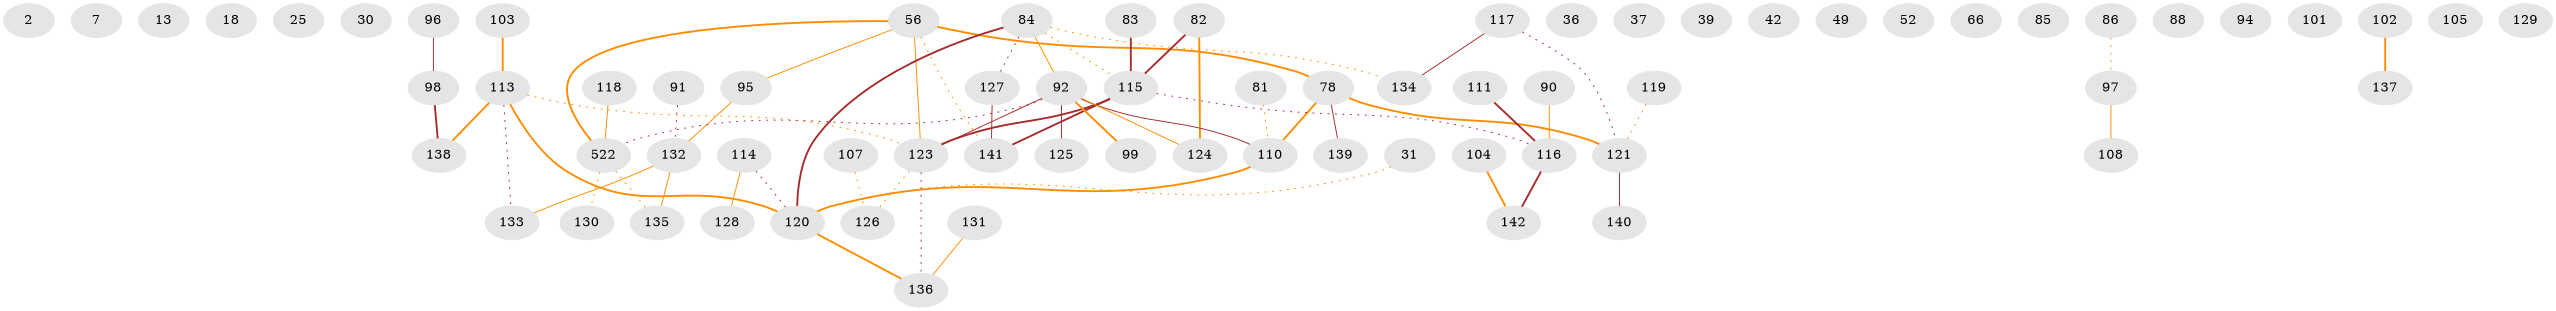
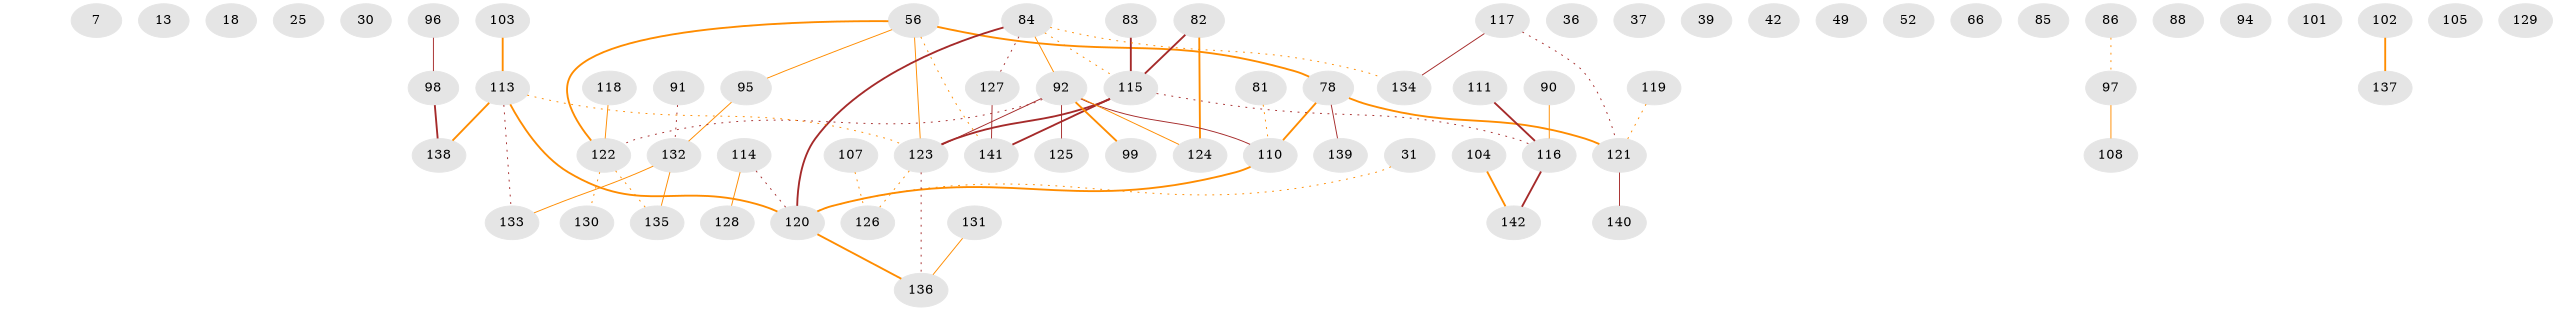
(29, 21) -> none
(604, 155) -> (604, 155)
